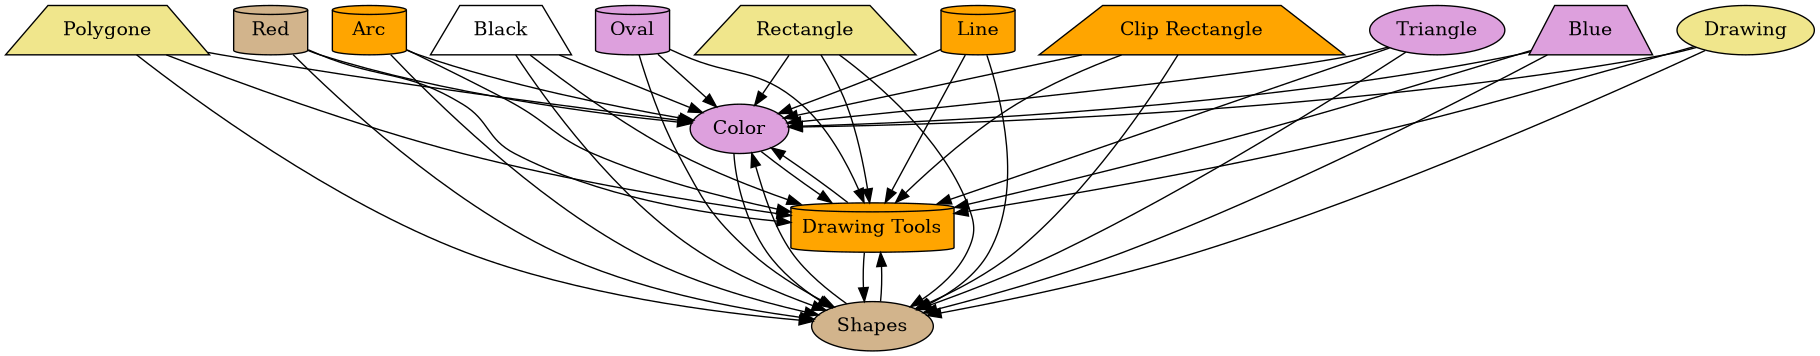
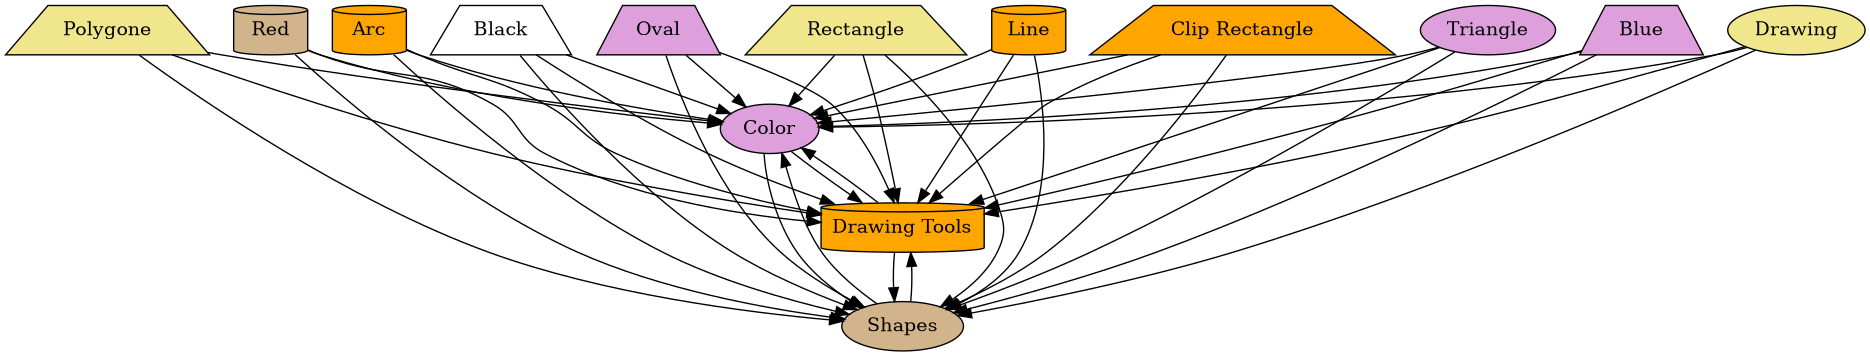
(633, 30) -> (659, 30)
